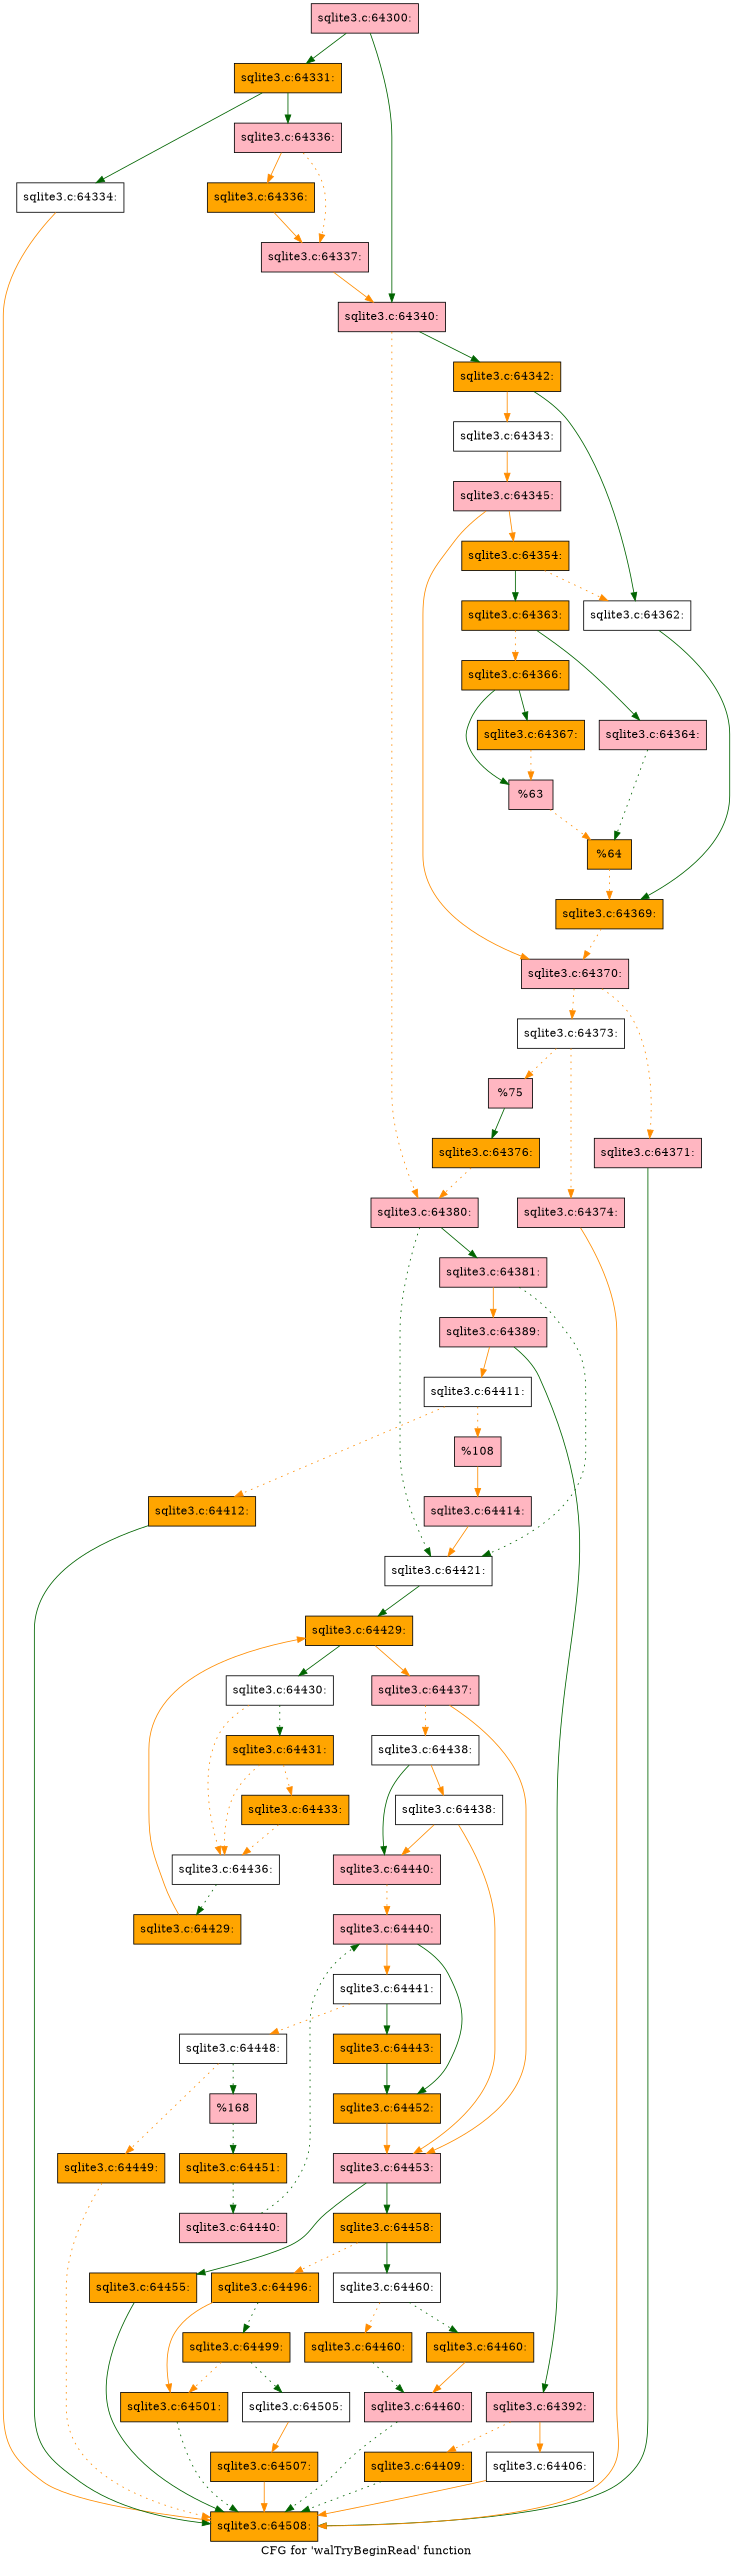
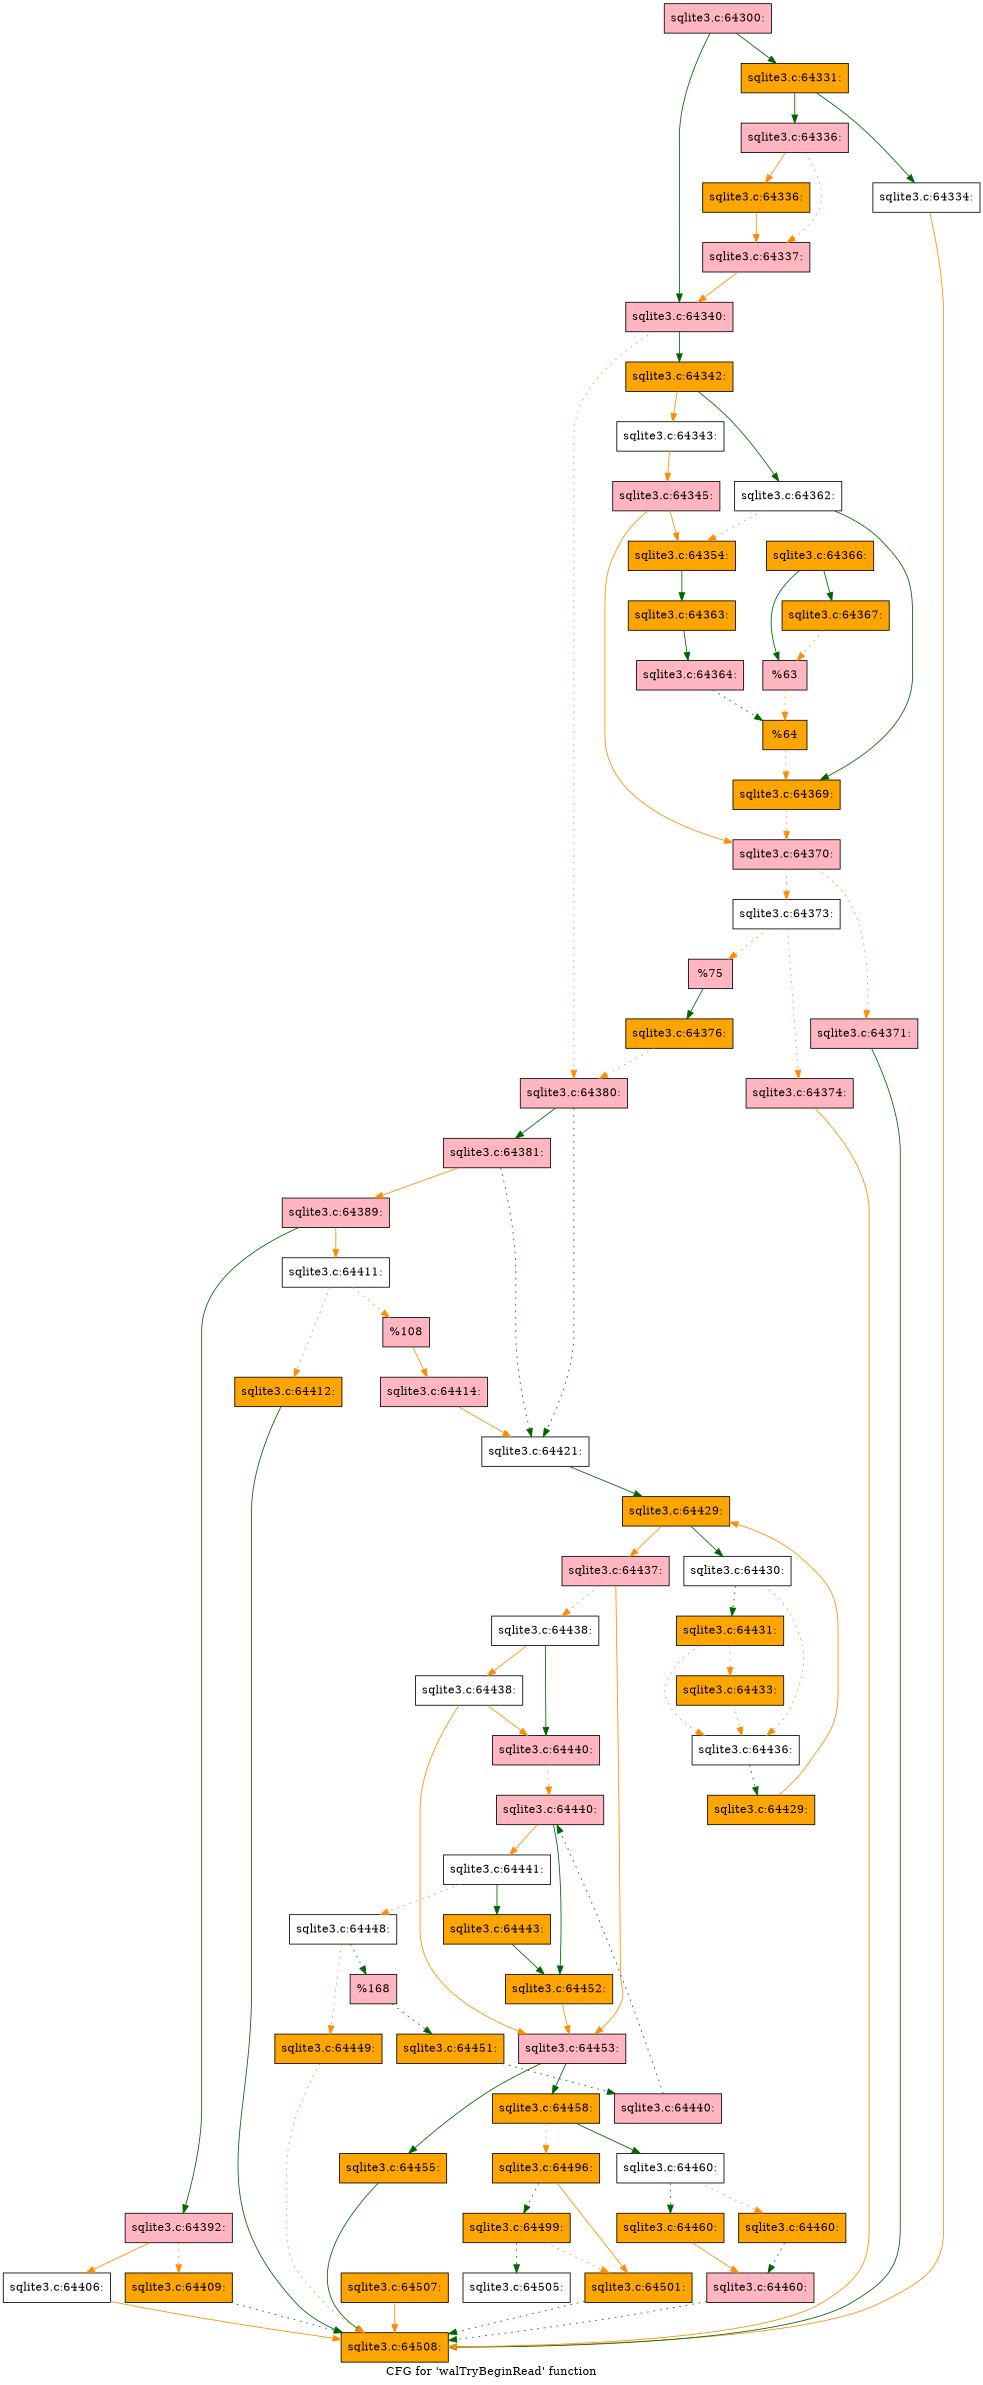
(572, 584) -> (739, 524)
(515, 641) -> none
(282, 2433) -> none
